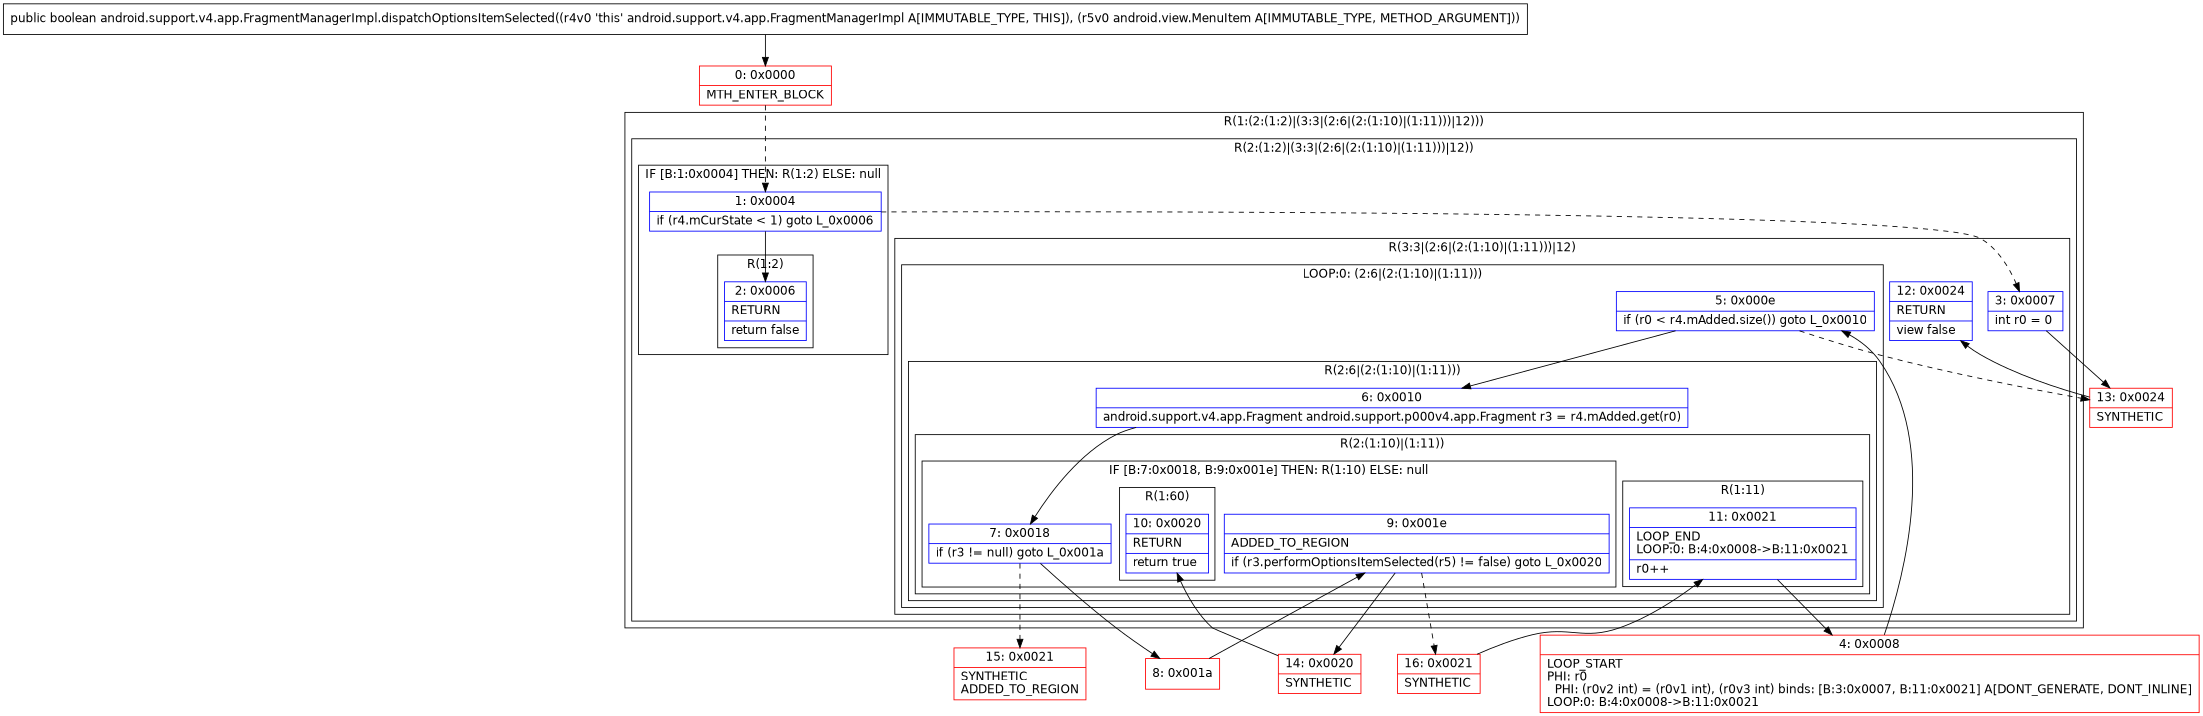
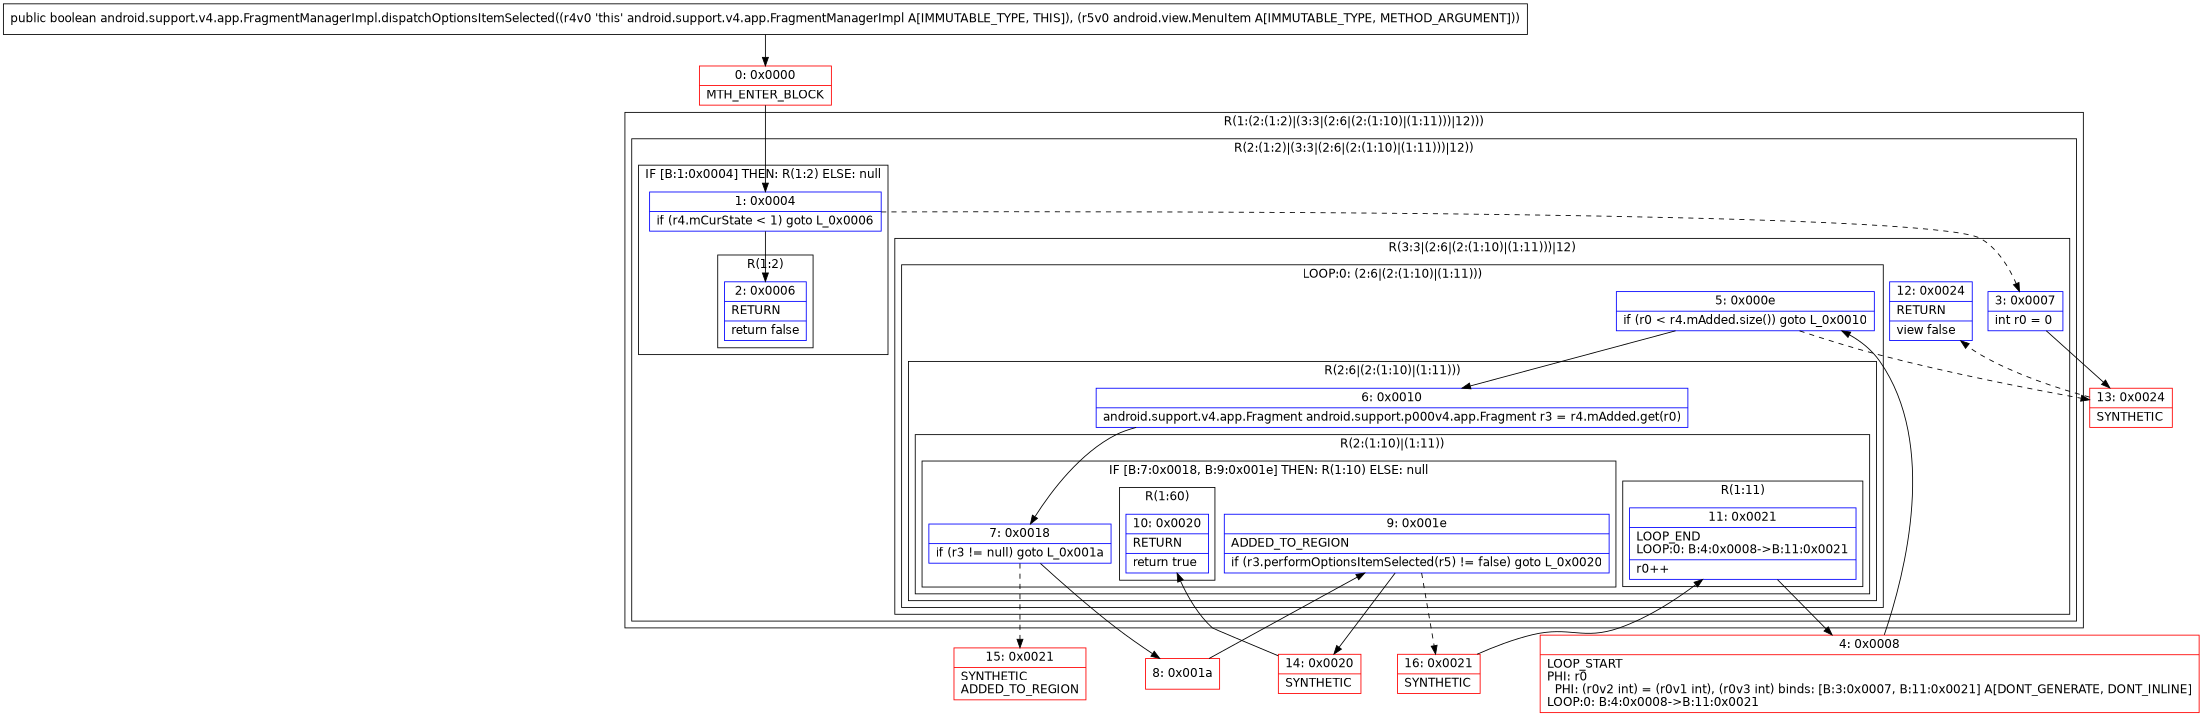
(765, 144) -> (765, 144)
(2026, 376) -> (2026, 376)
